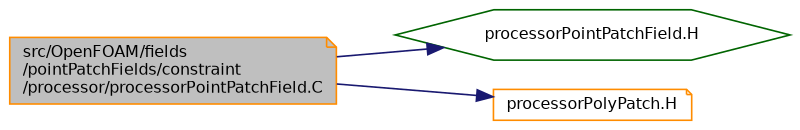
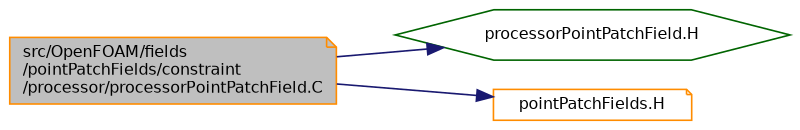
(593, 105) -> (593, 105)
